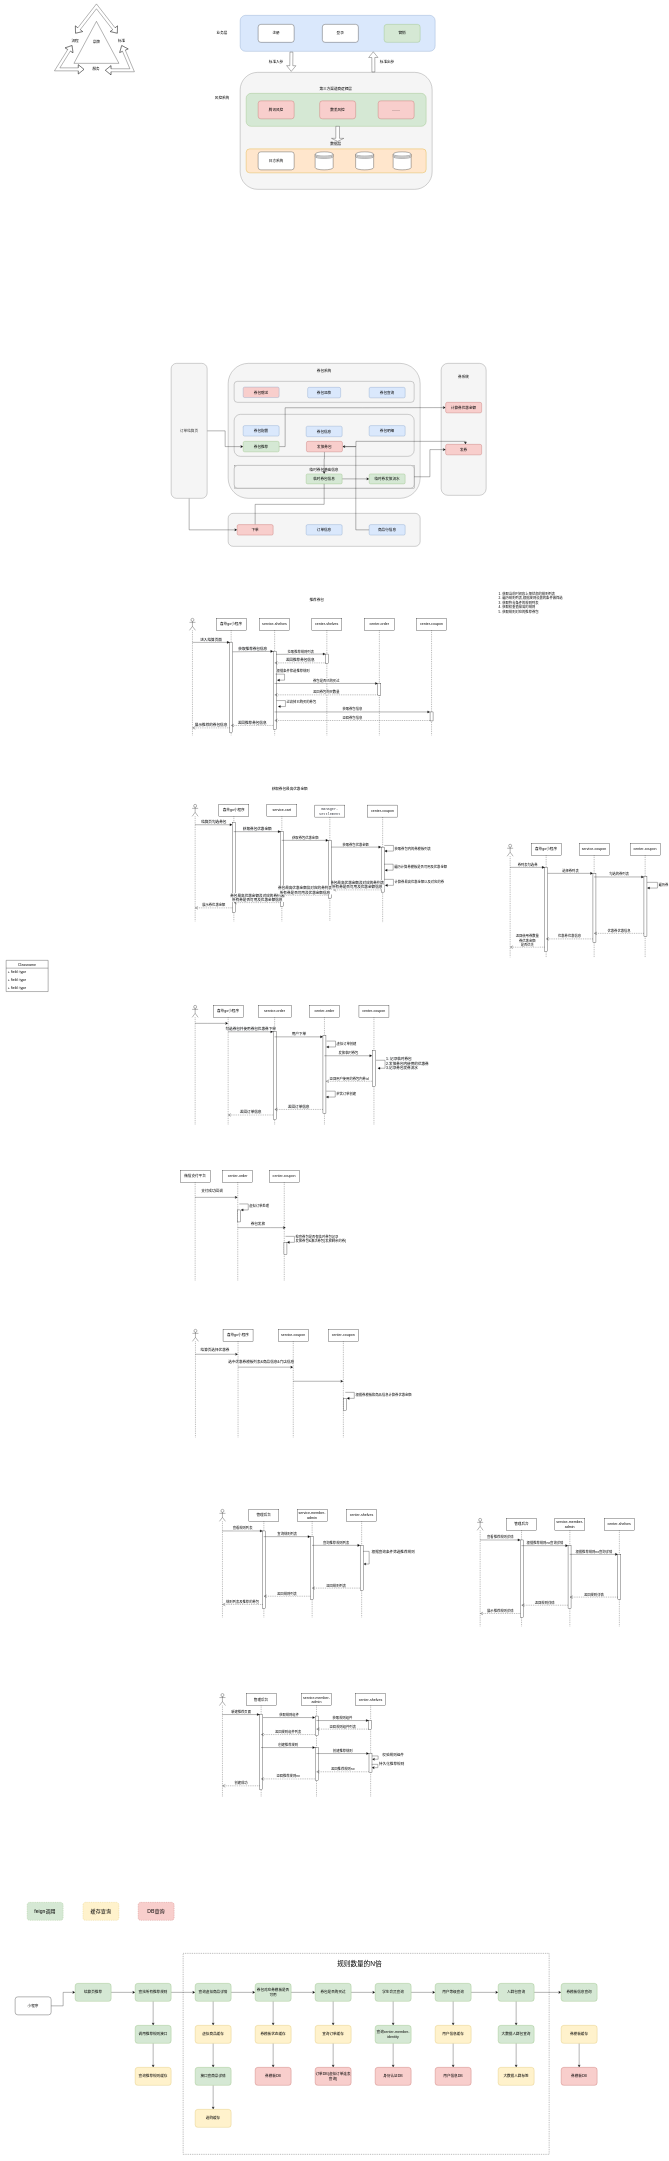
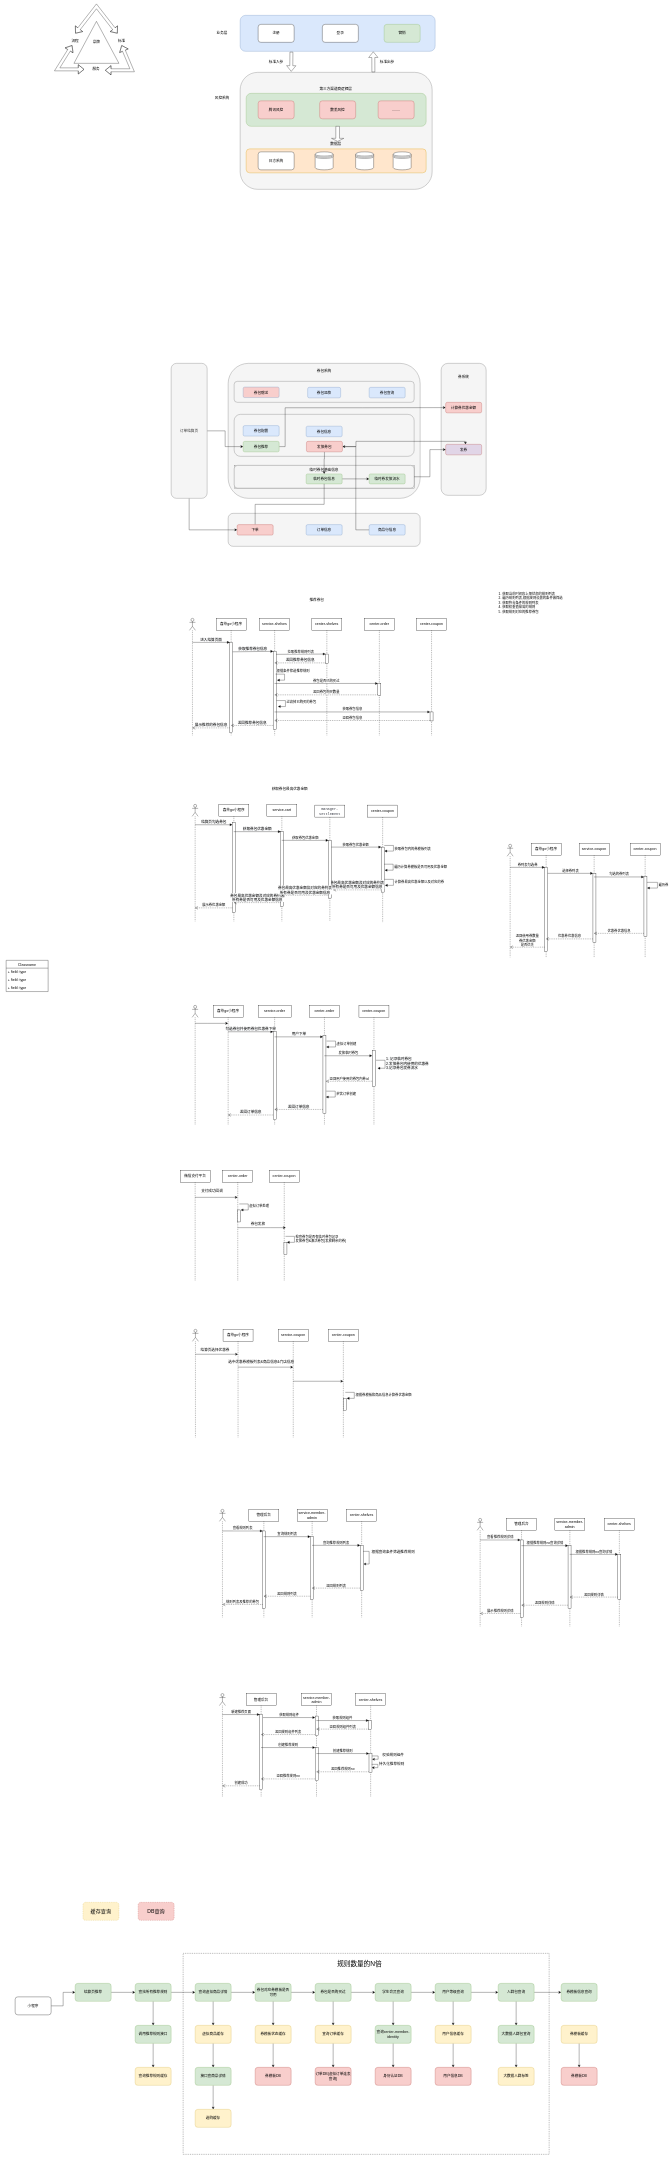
(387, 431) -> none
(464, 449) -> (464, 449)
(45, 1911) -> none
